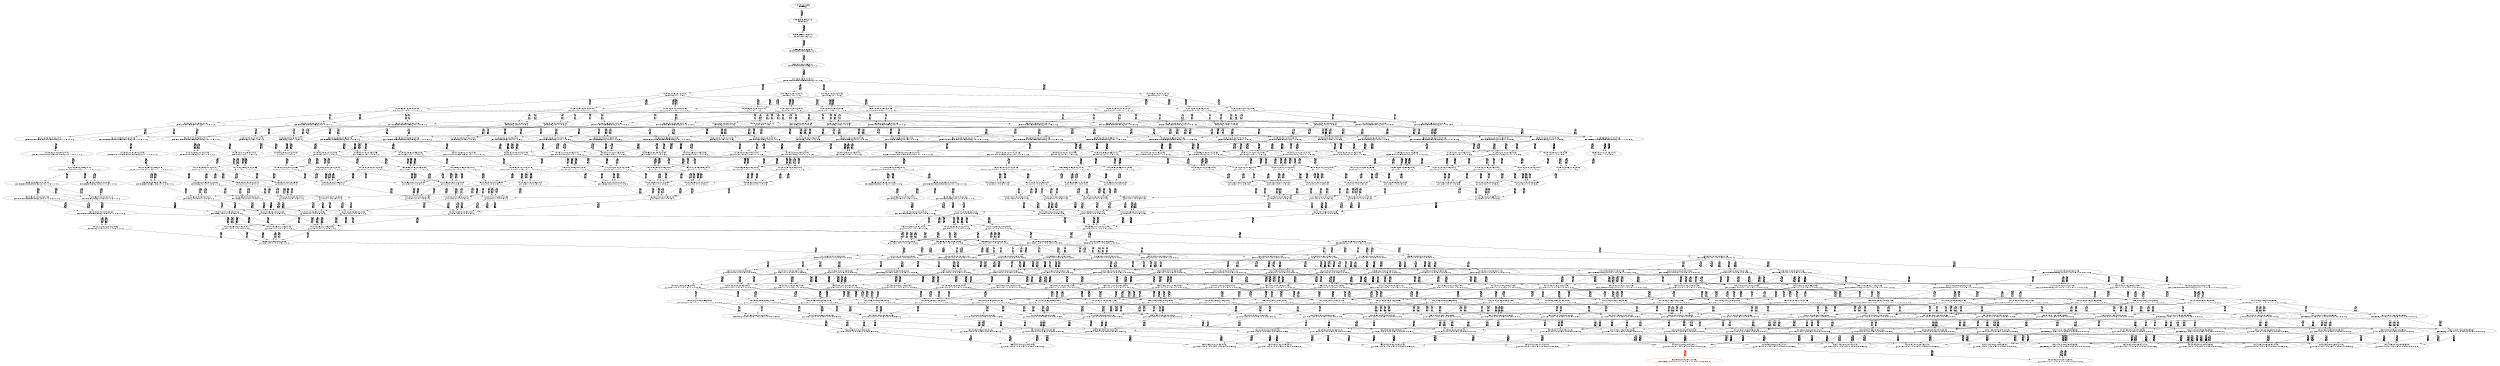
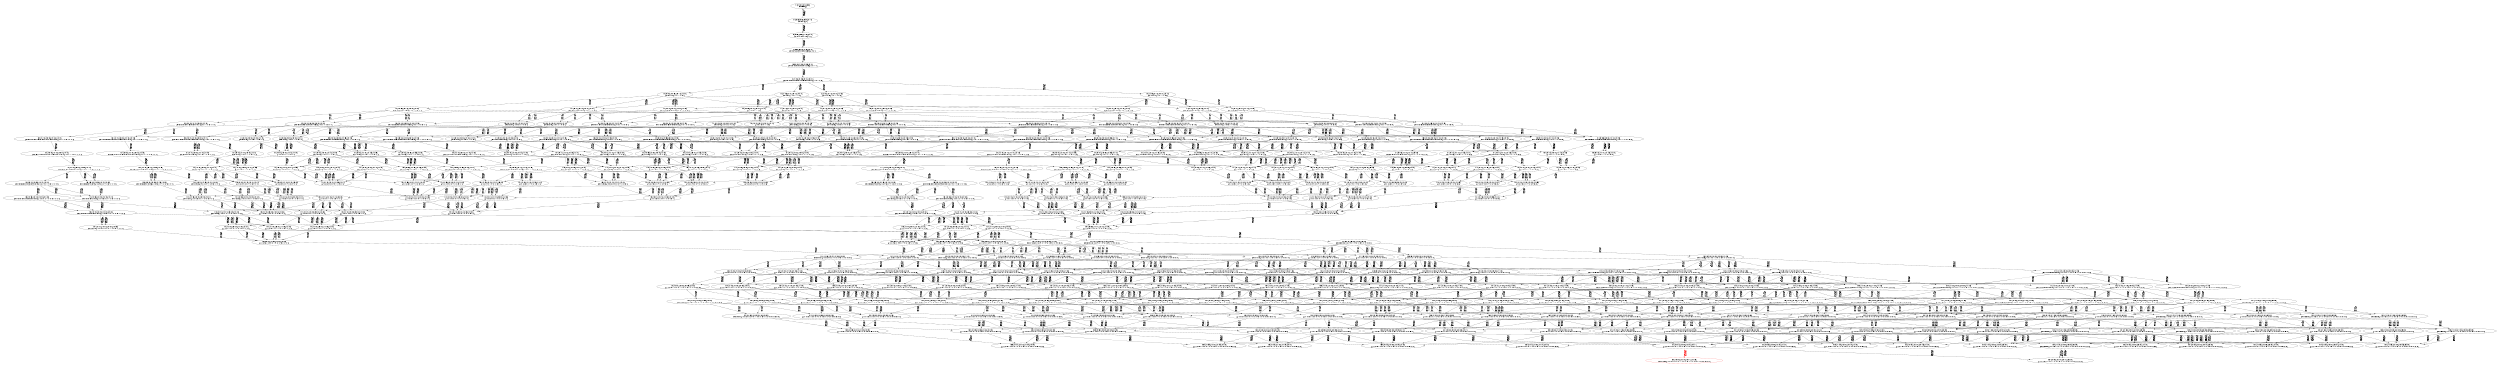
(800, 13) -> (803, 14)
